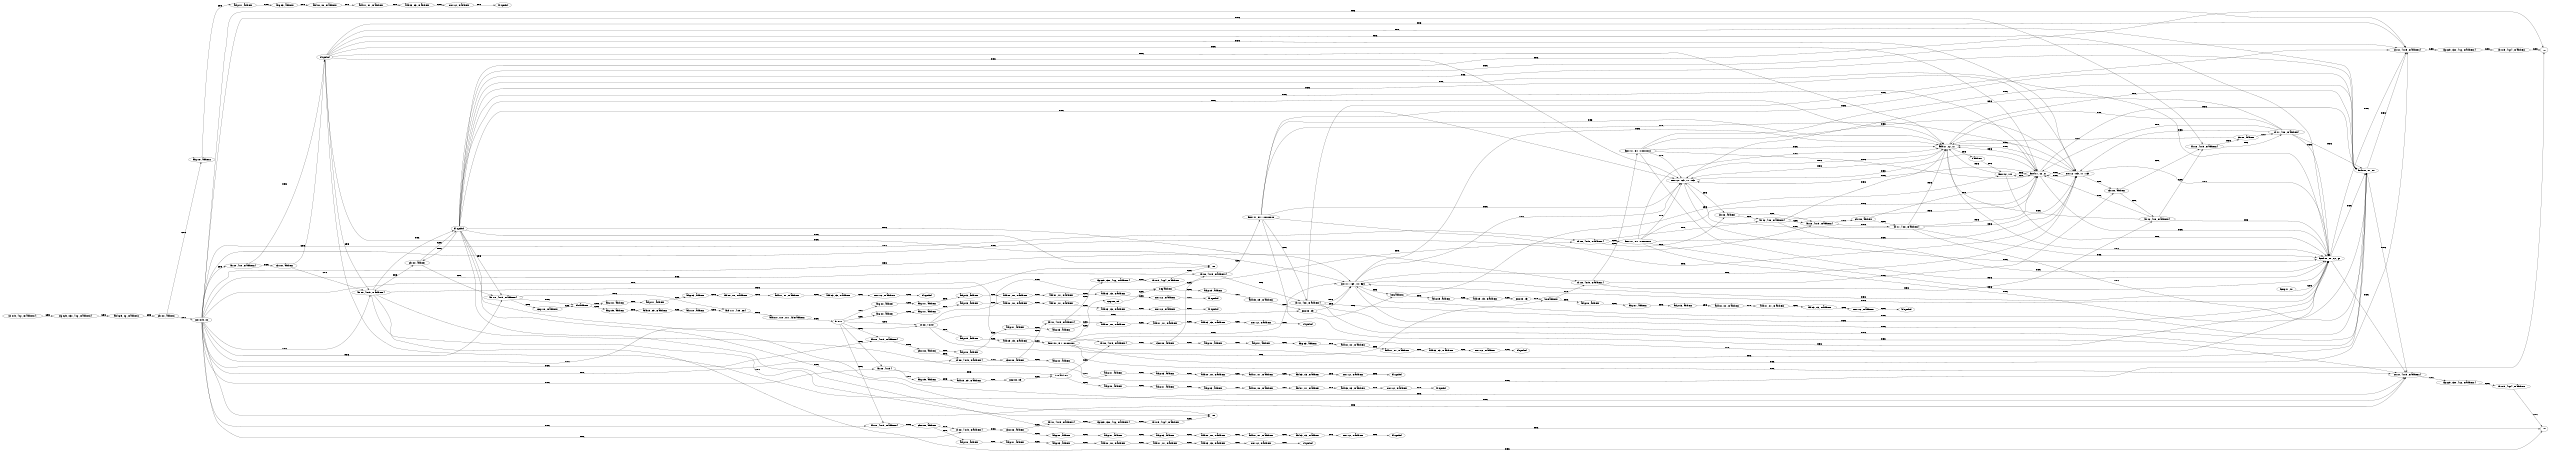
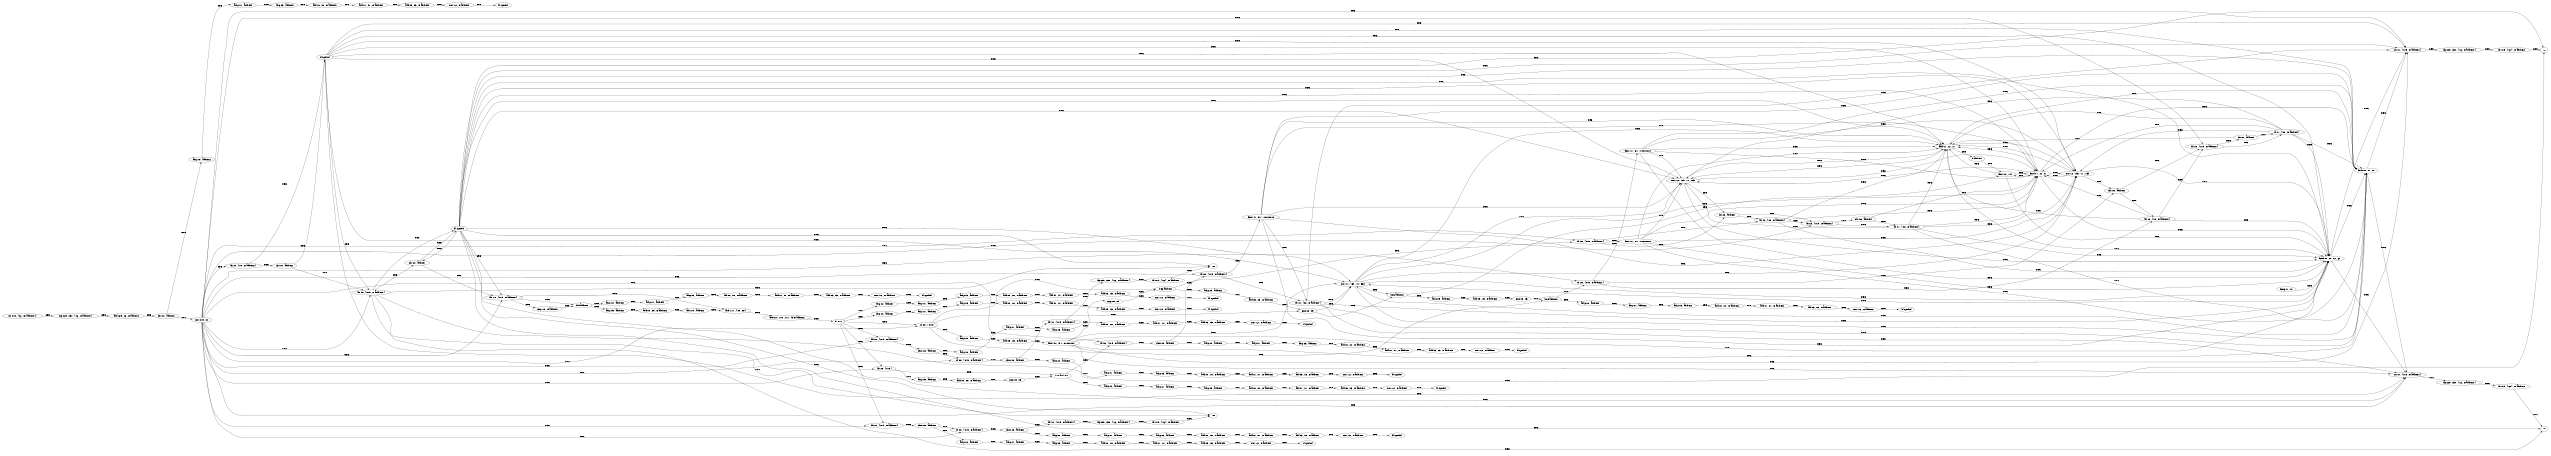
none -> (1692, 207)
